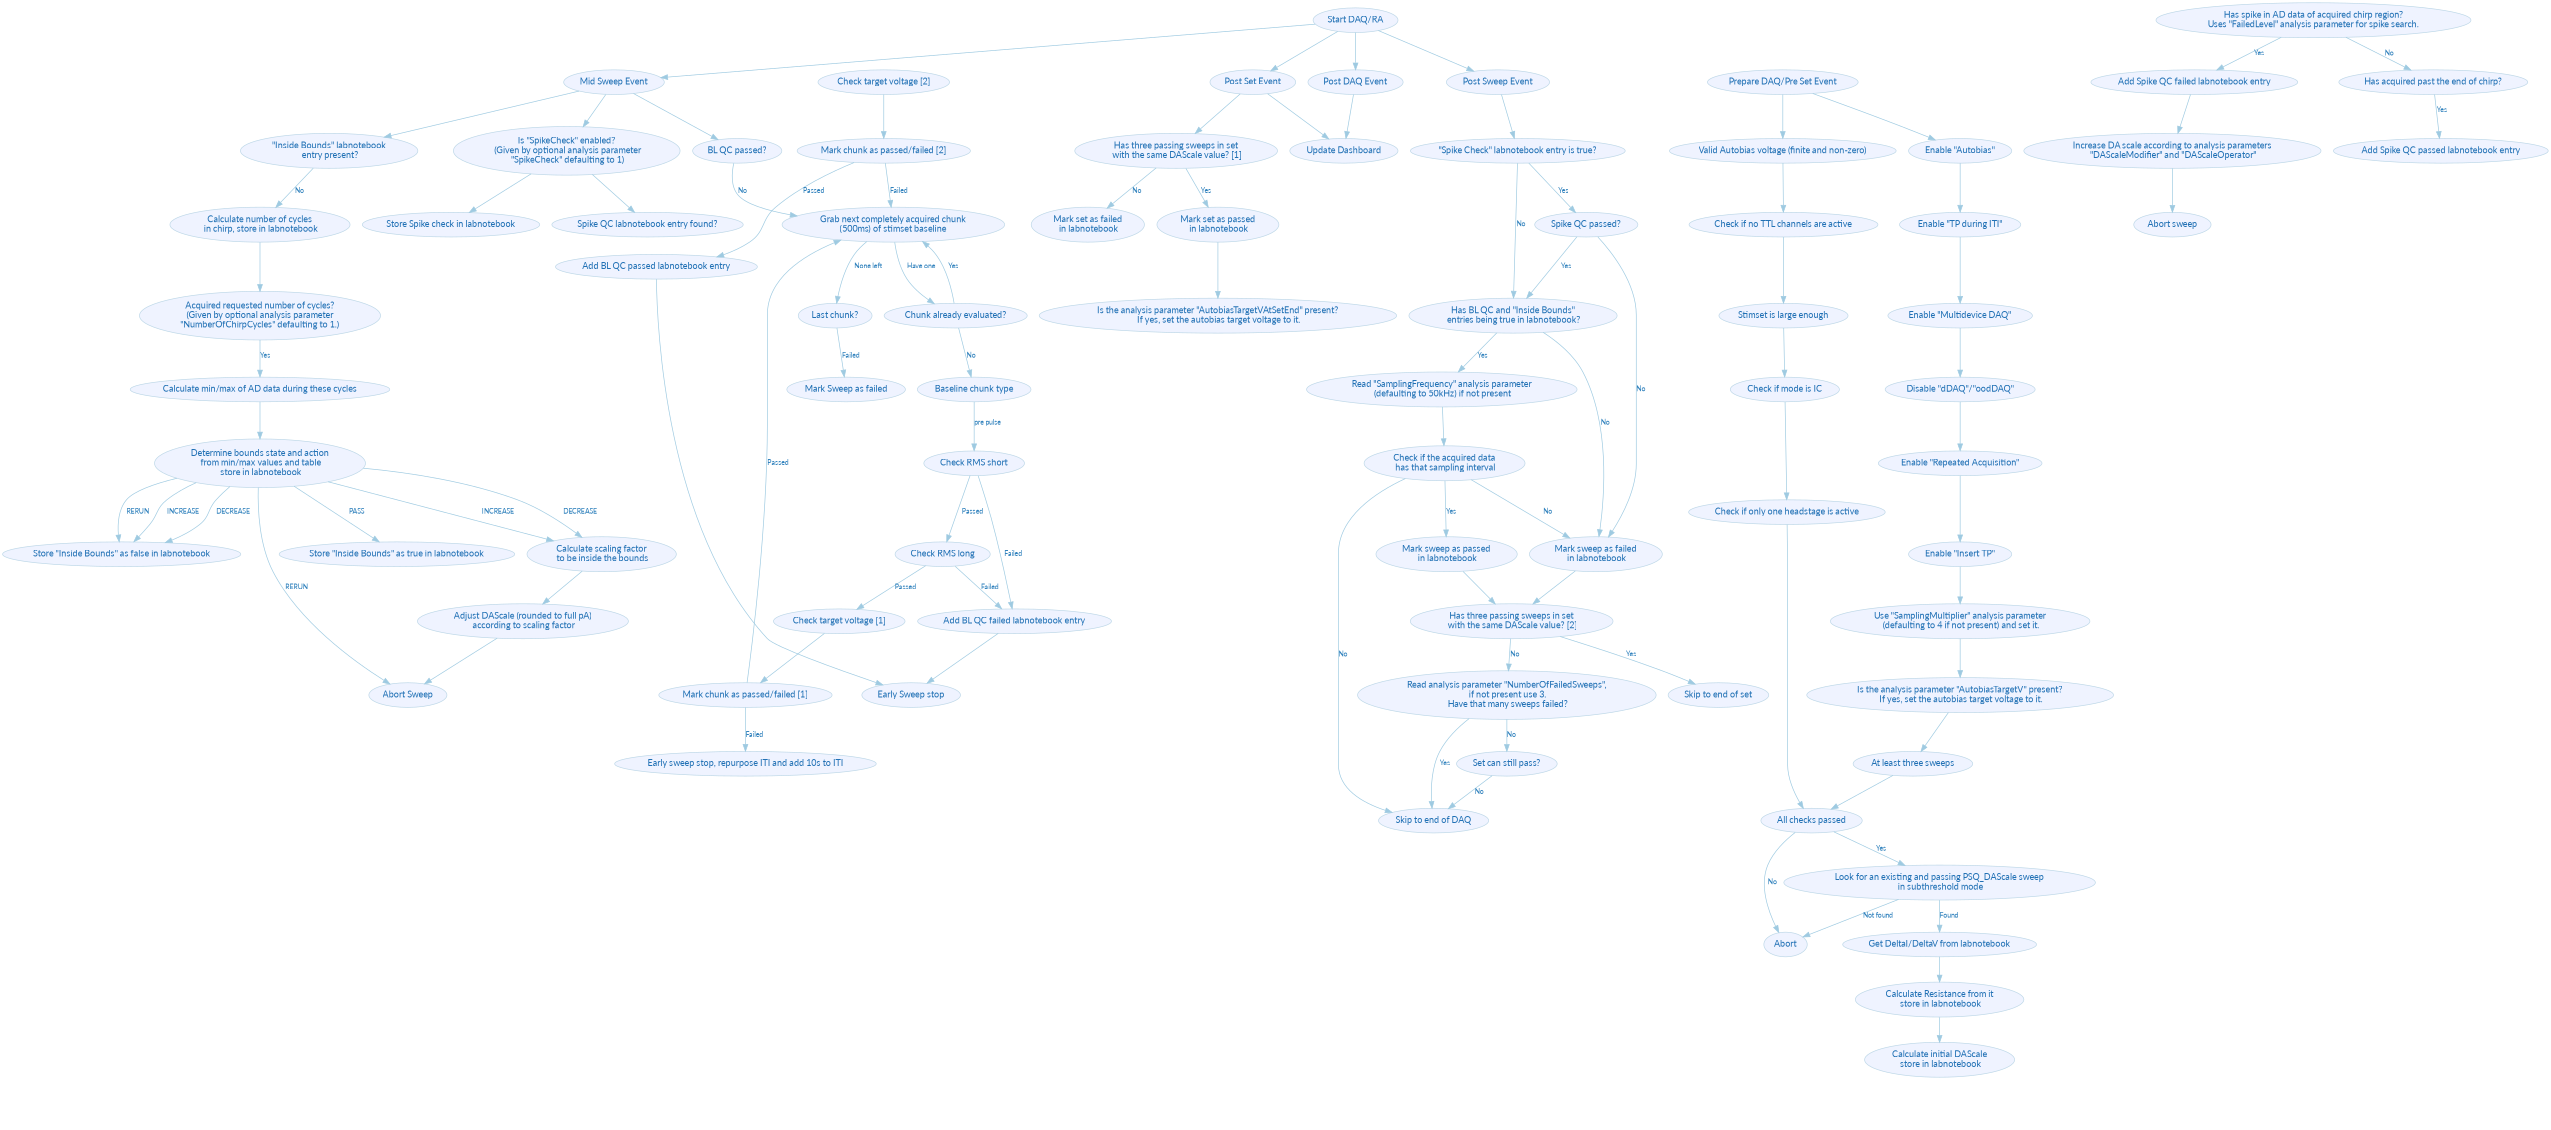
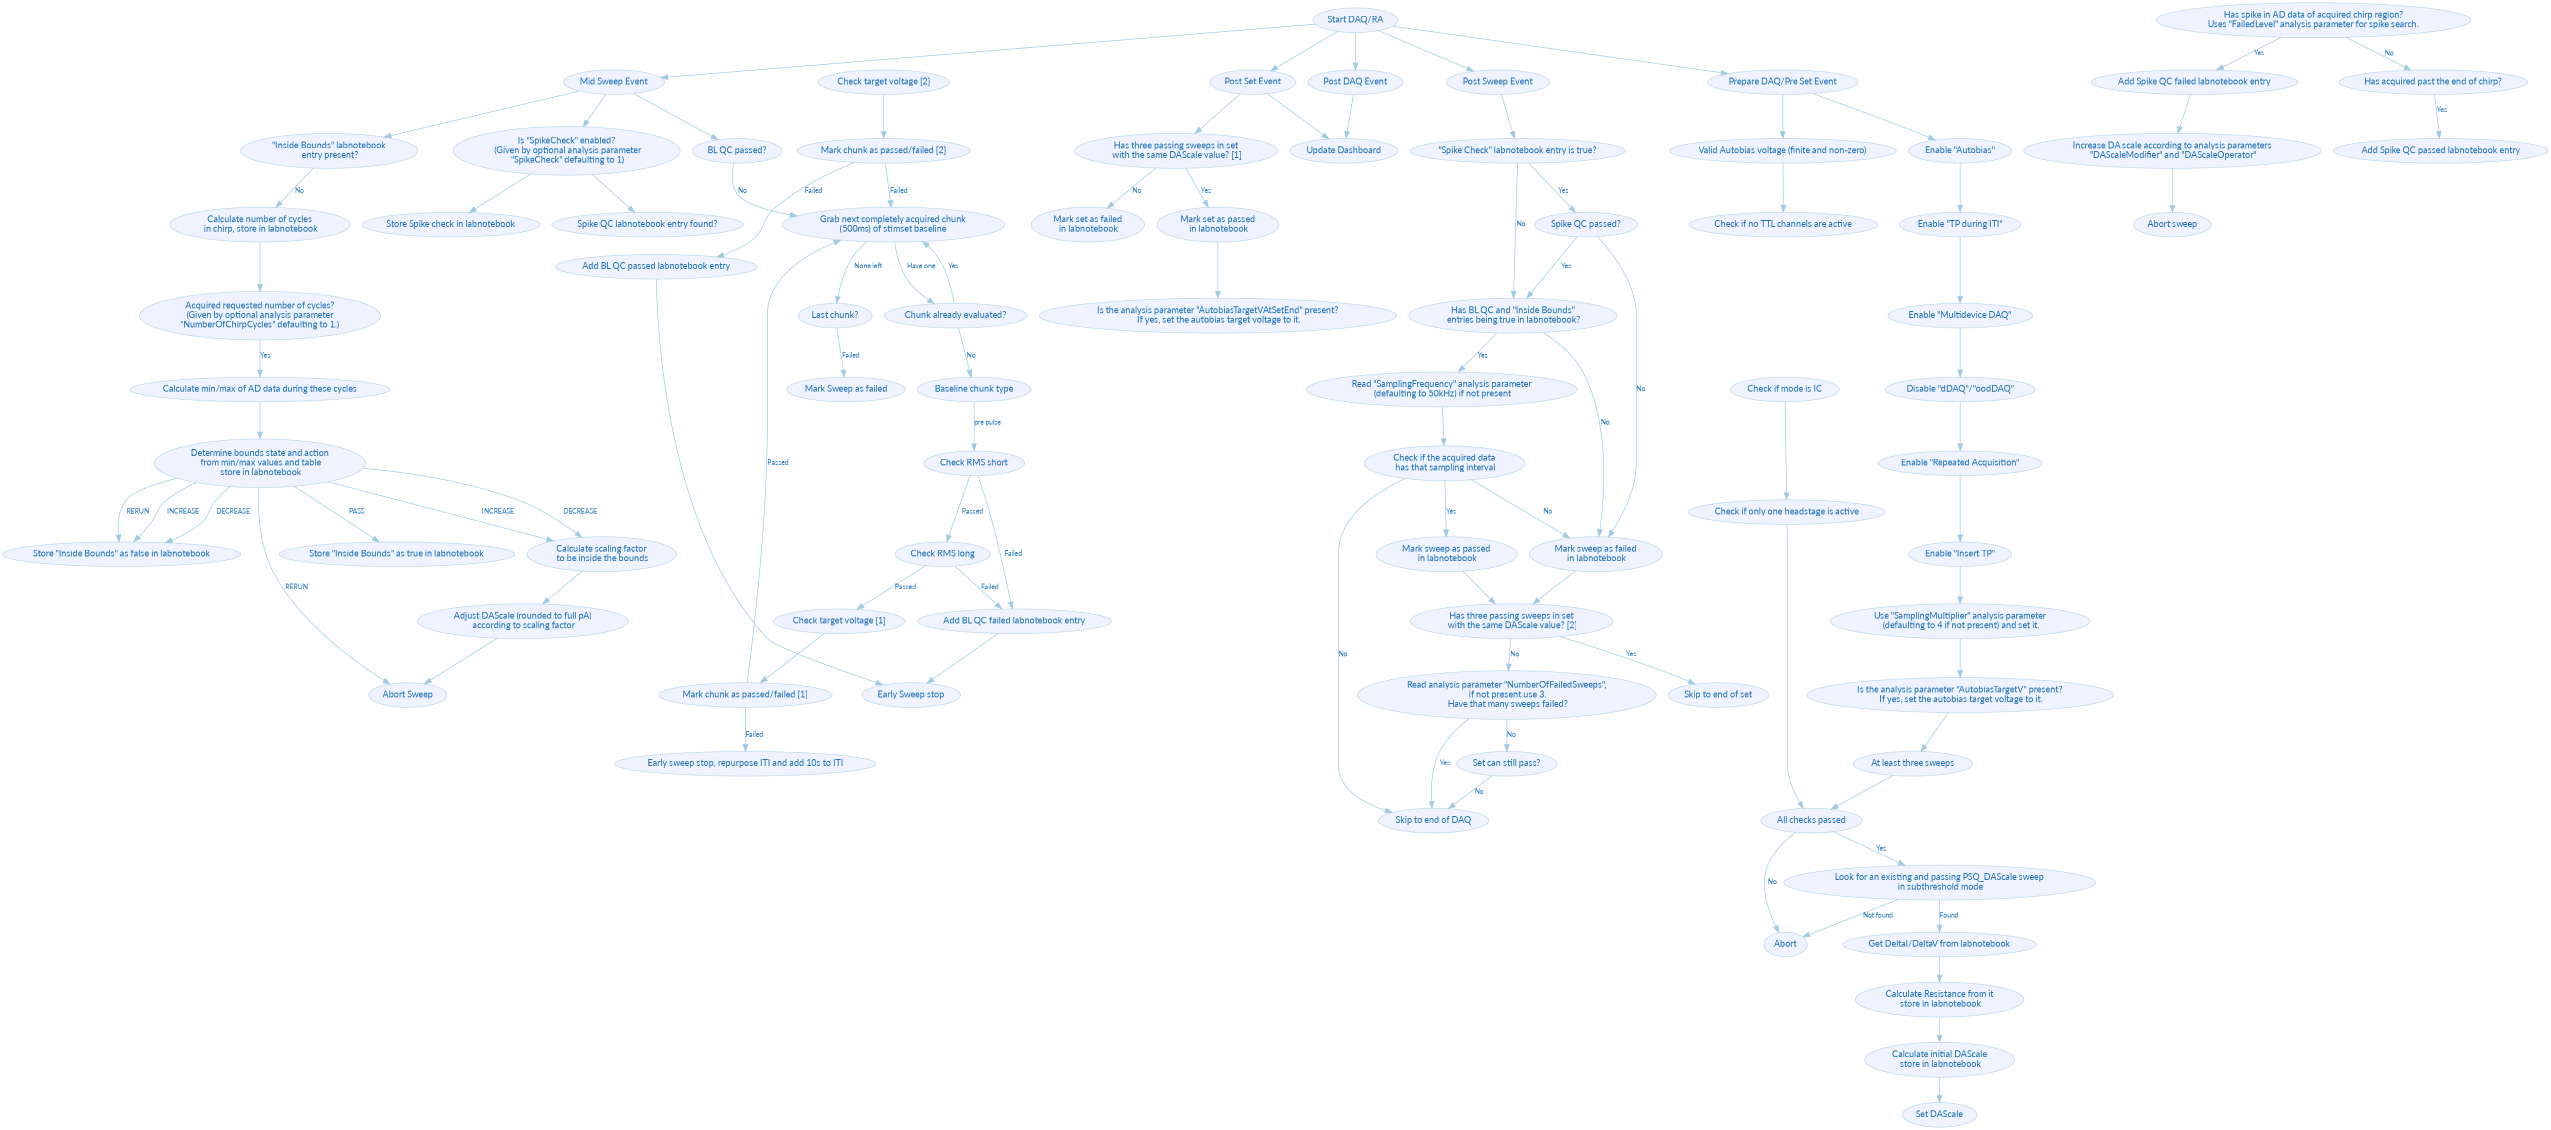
none -> (1557, 49)
(814, 191) -> (814, 191)
(1783, 316) -> none
none -> (1940, 1115)
